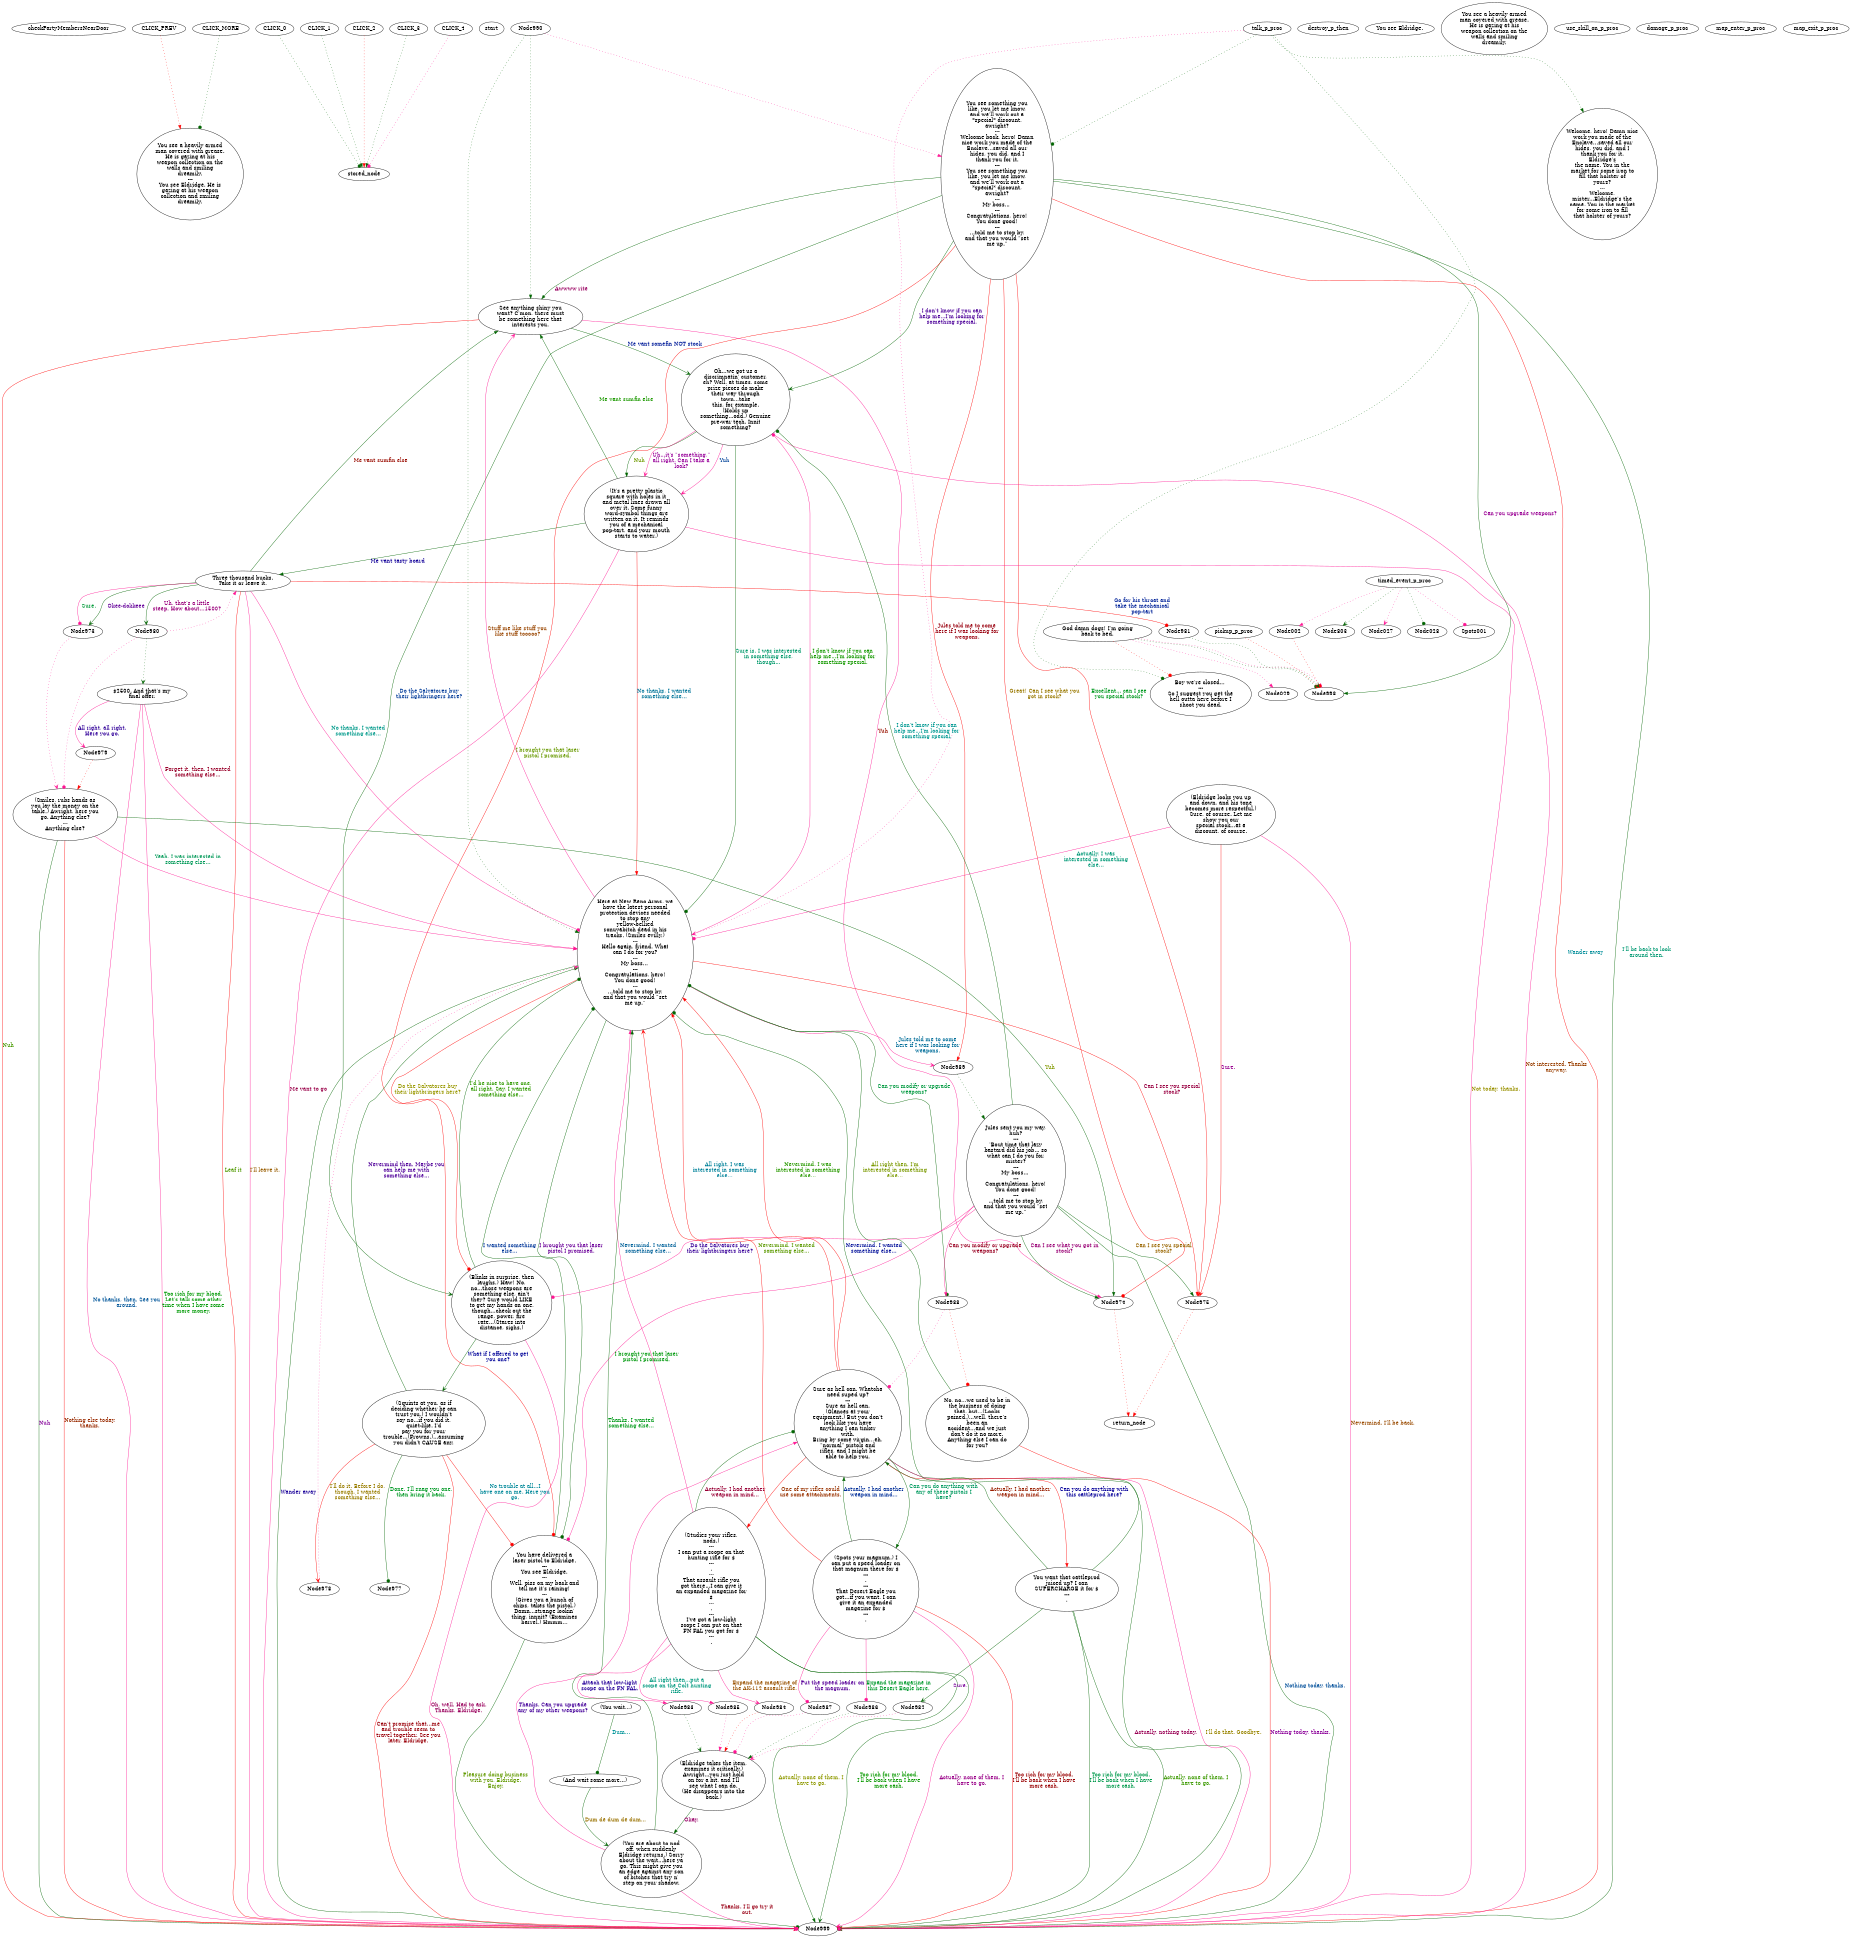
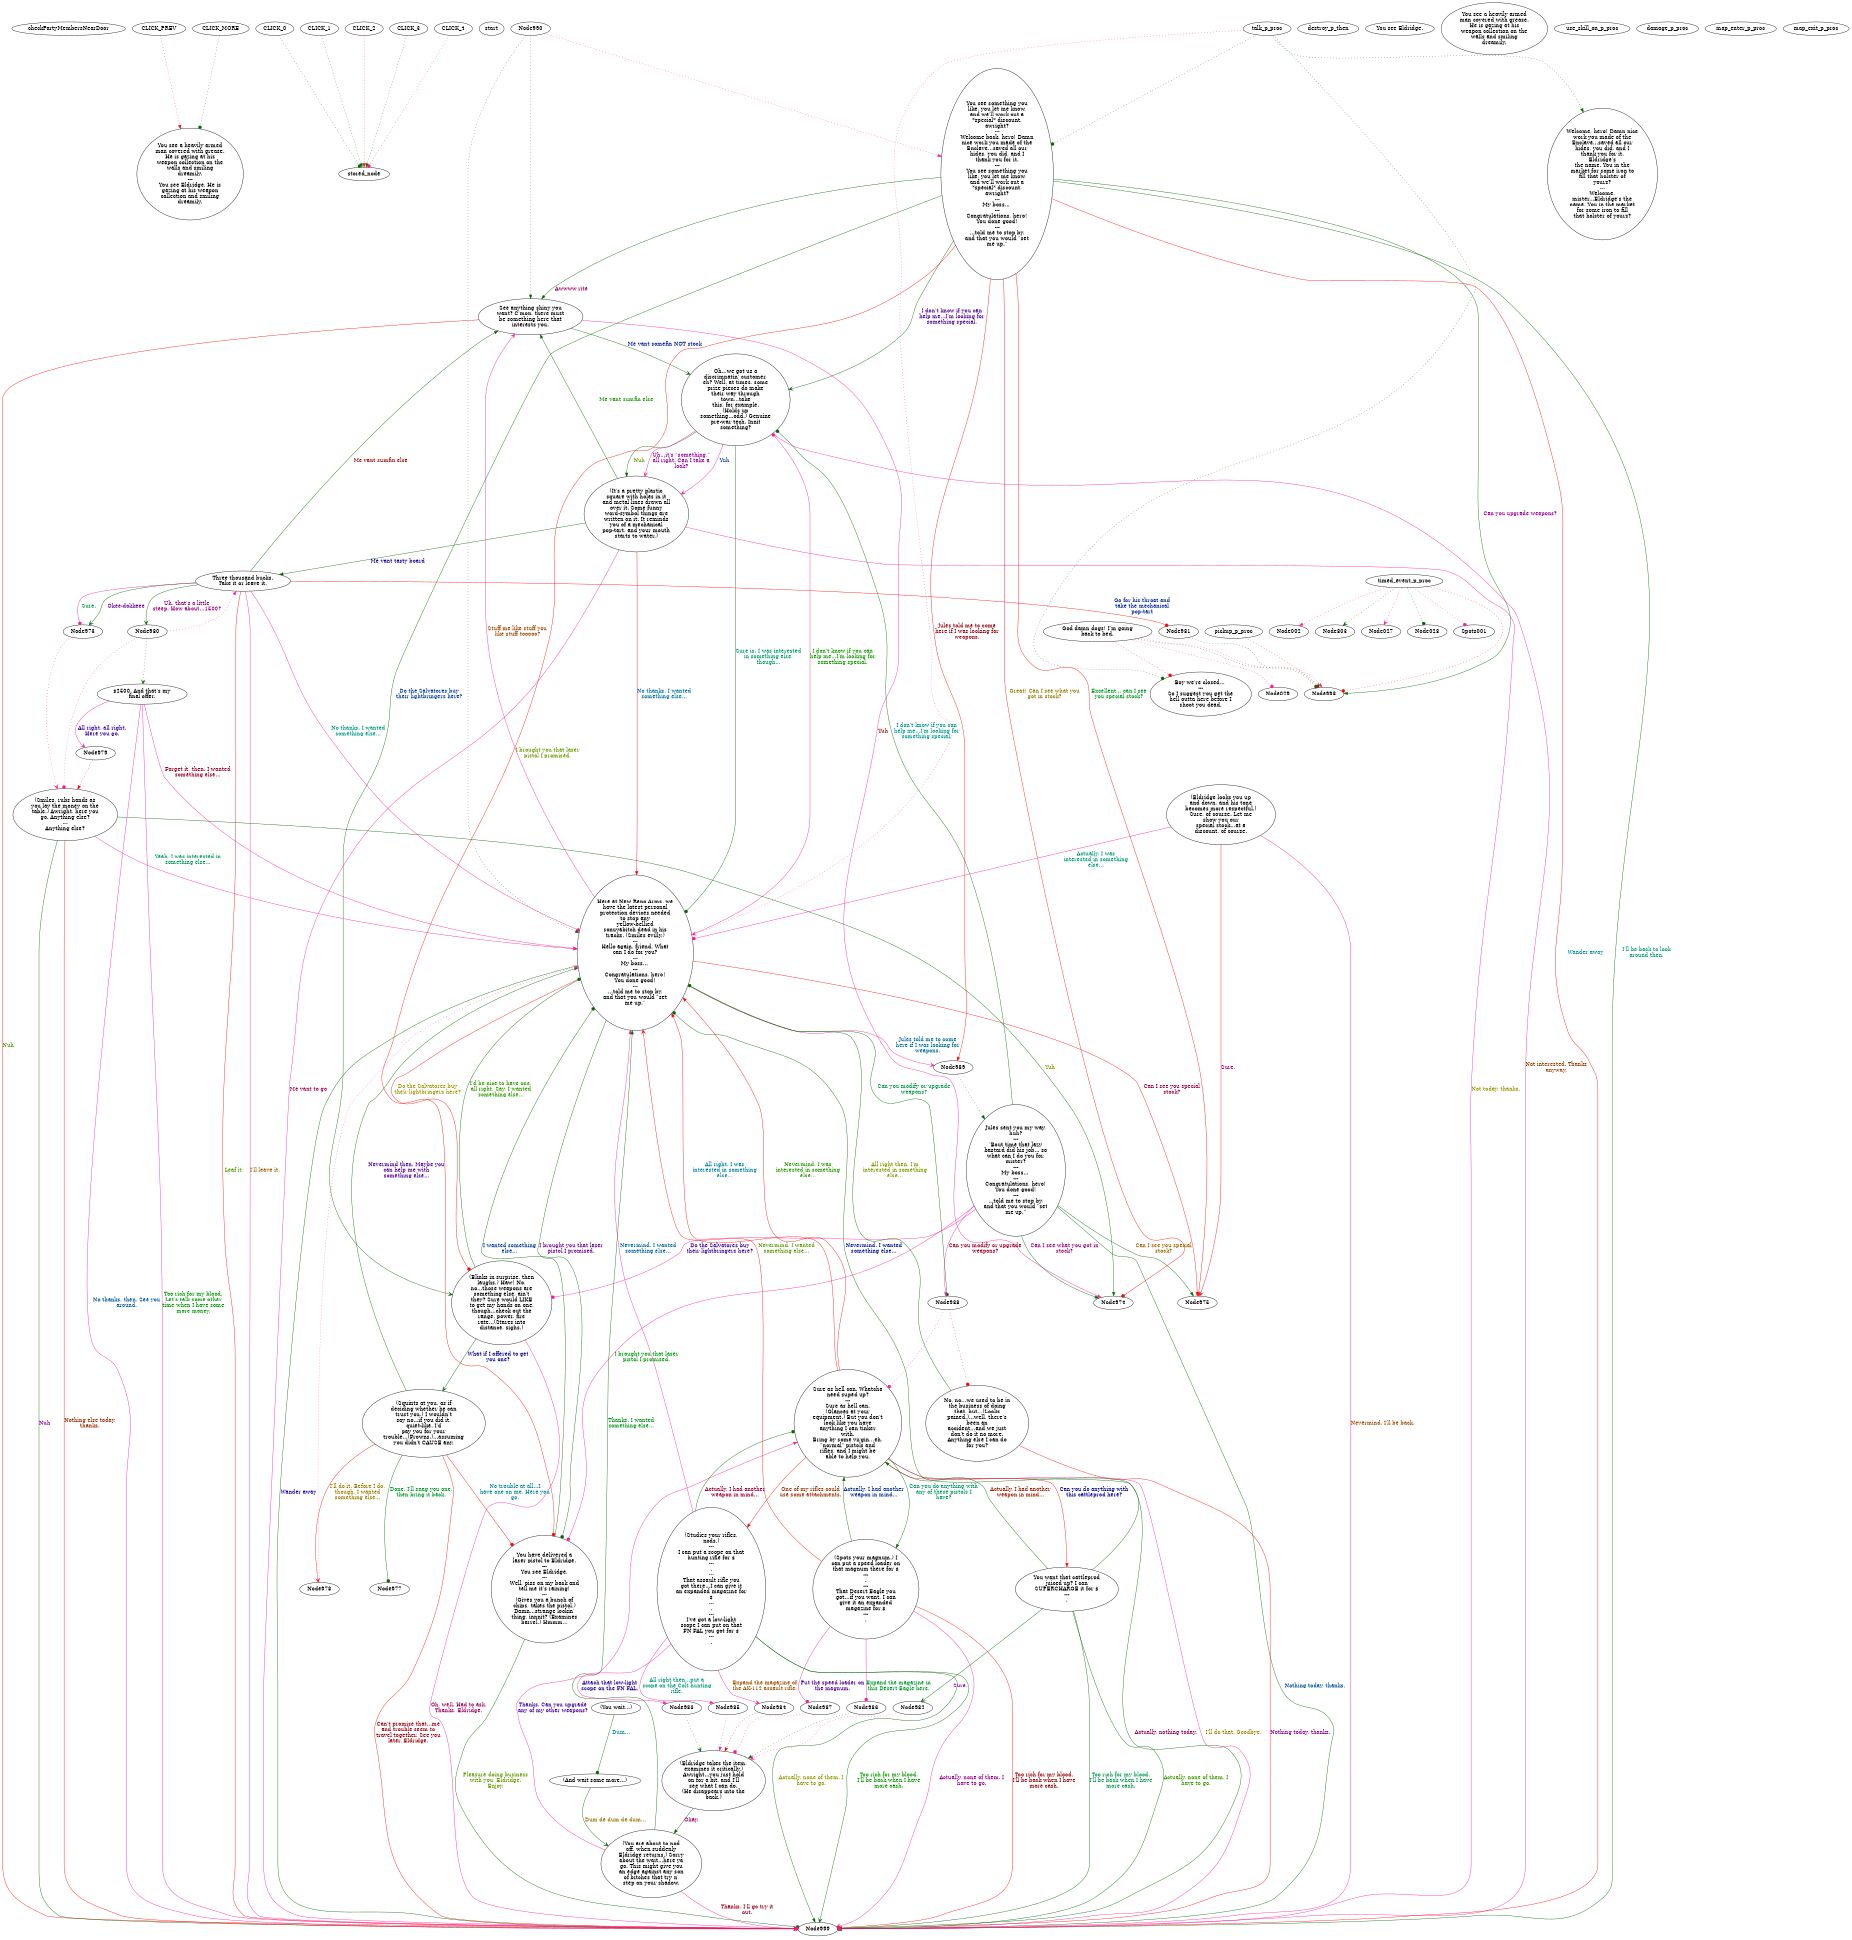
(1202, 658) -> (1202, 658)
(1306, 661) -> (1474, 658)
(1130, 1423) -> none
